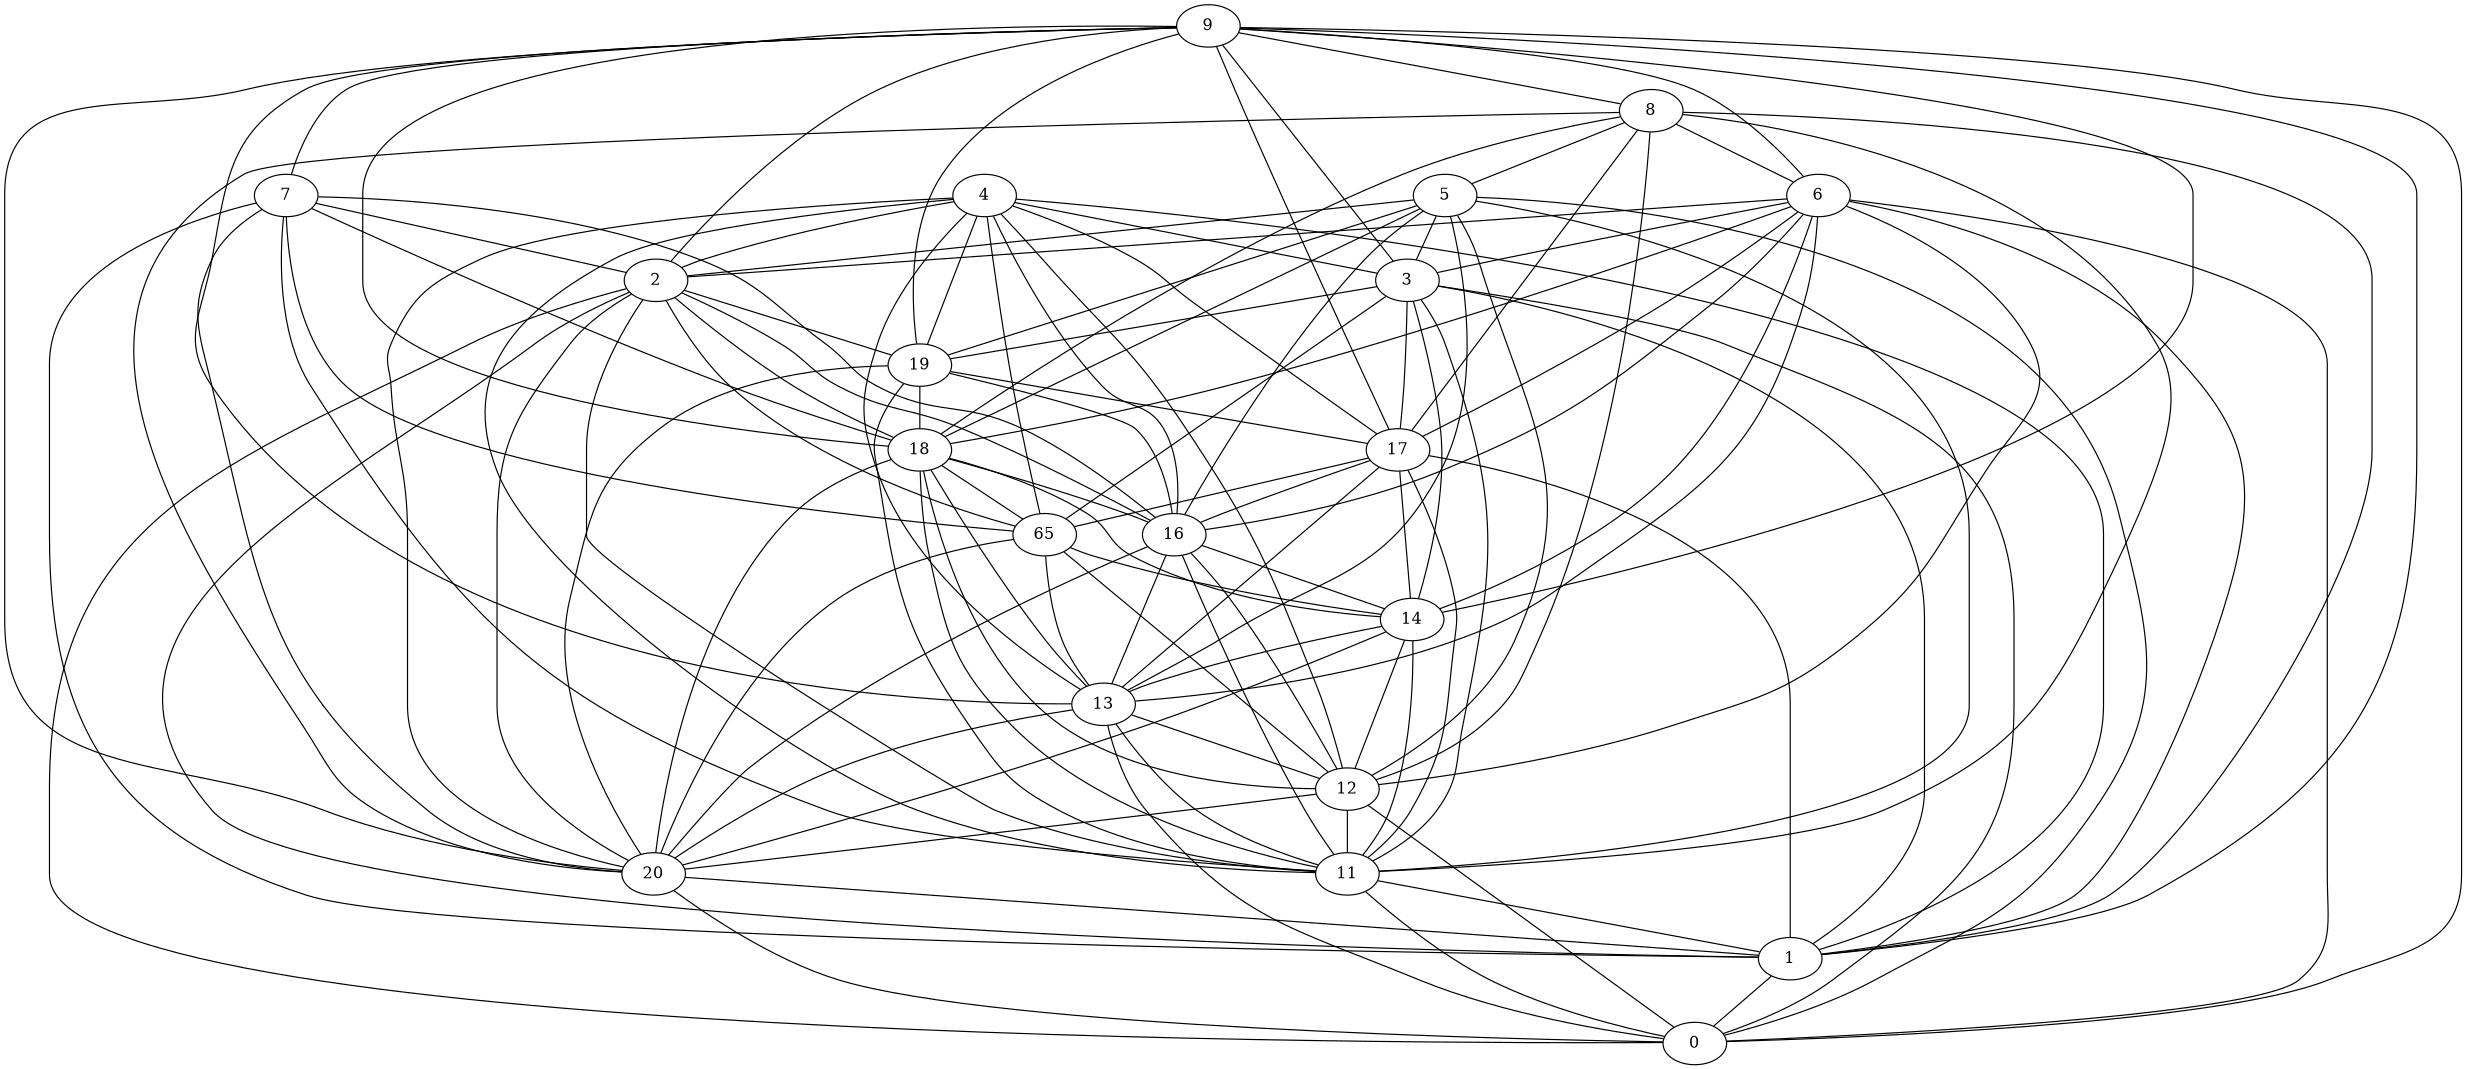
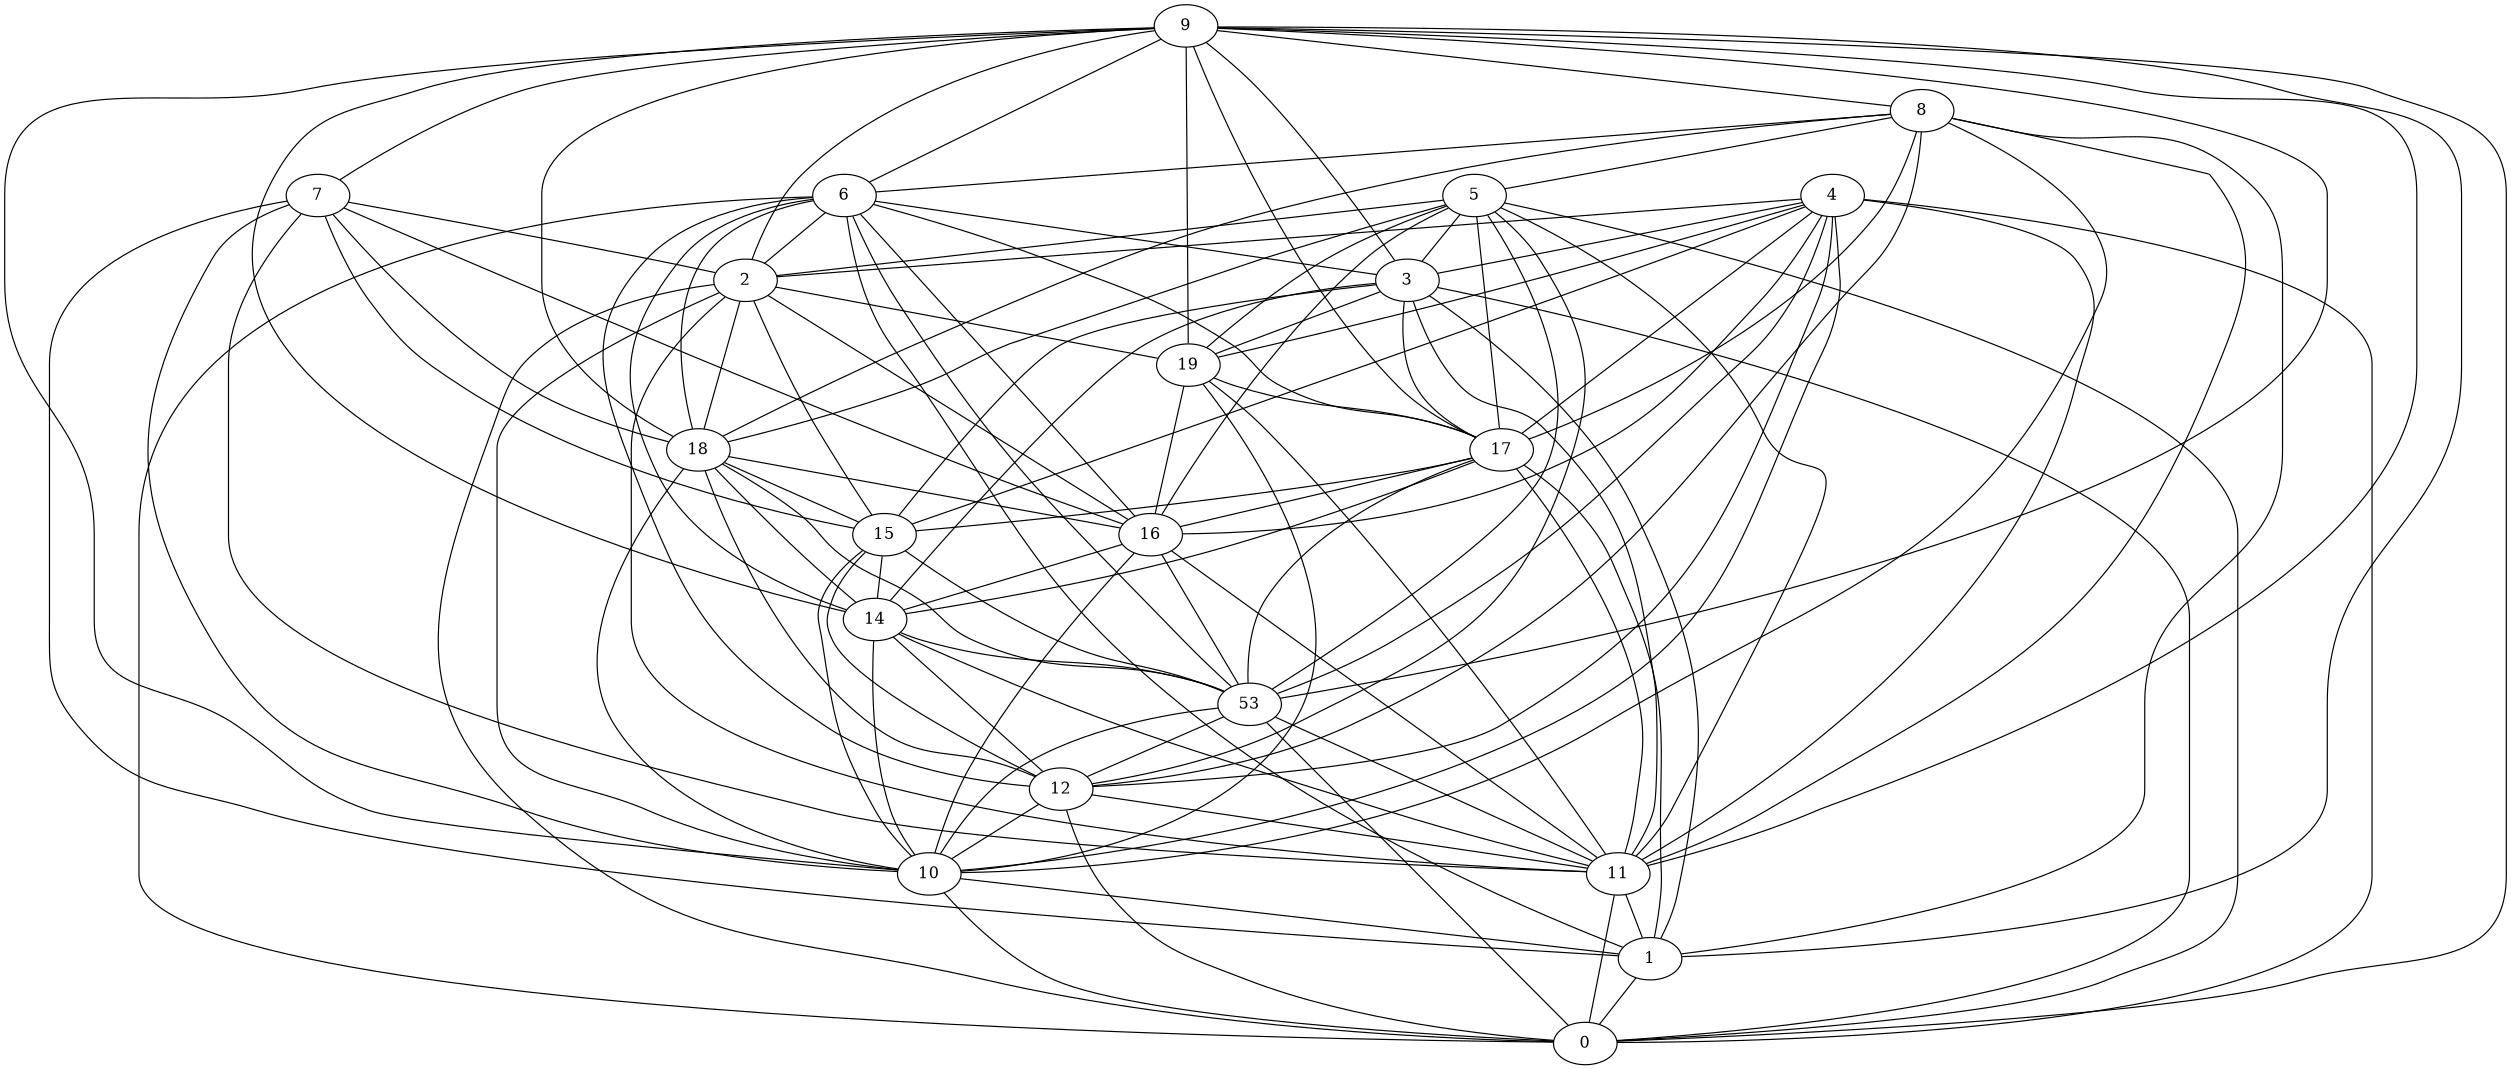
none -> (1487, 312)
(1834, 339) -> (2372, 745)
(920, 408) -> none
(1045, 535) -> (885, 535)
(1274, 662) -> none
(1104, 704) -> (1250, 704)
(1036, 746) -> (2398, 135)
(654, 874) -> (929, 874)
(599, 899) -> none
